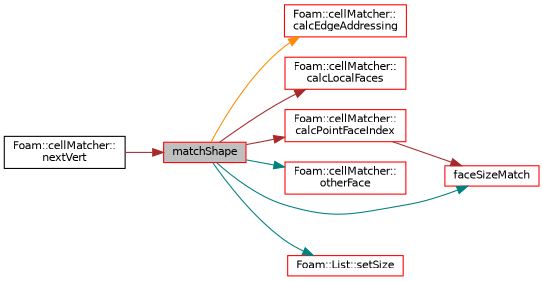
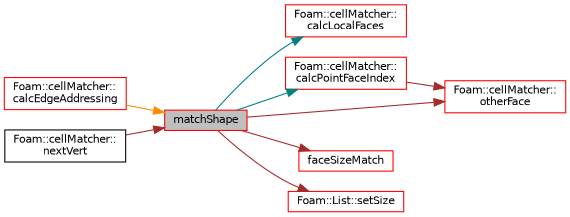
(245, 88) -> (140, 108)
(257, 117) -> (252, 73)
(260, 142) -> (262, 102)
(422, 152) -> (420, 84)
(260, 162) -> (341, 110)
(253, 212) -> (256, 162)
(332, 214) -> (271, 139)
